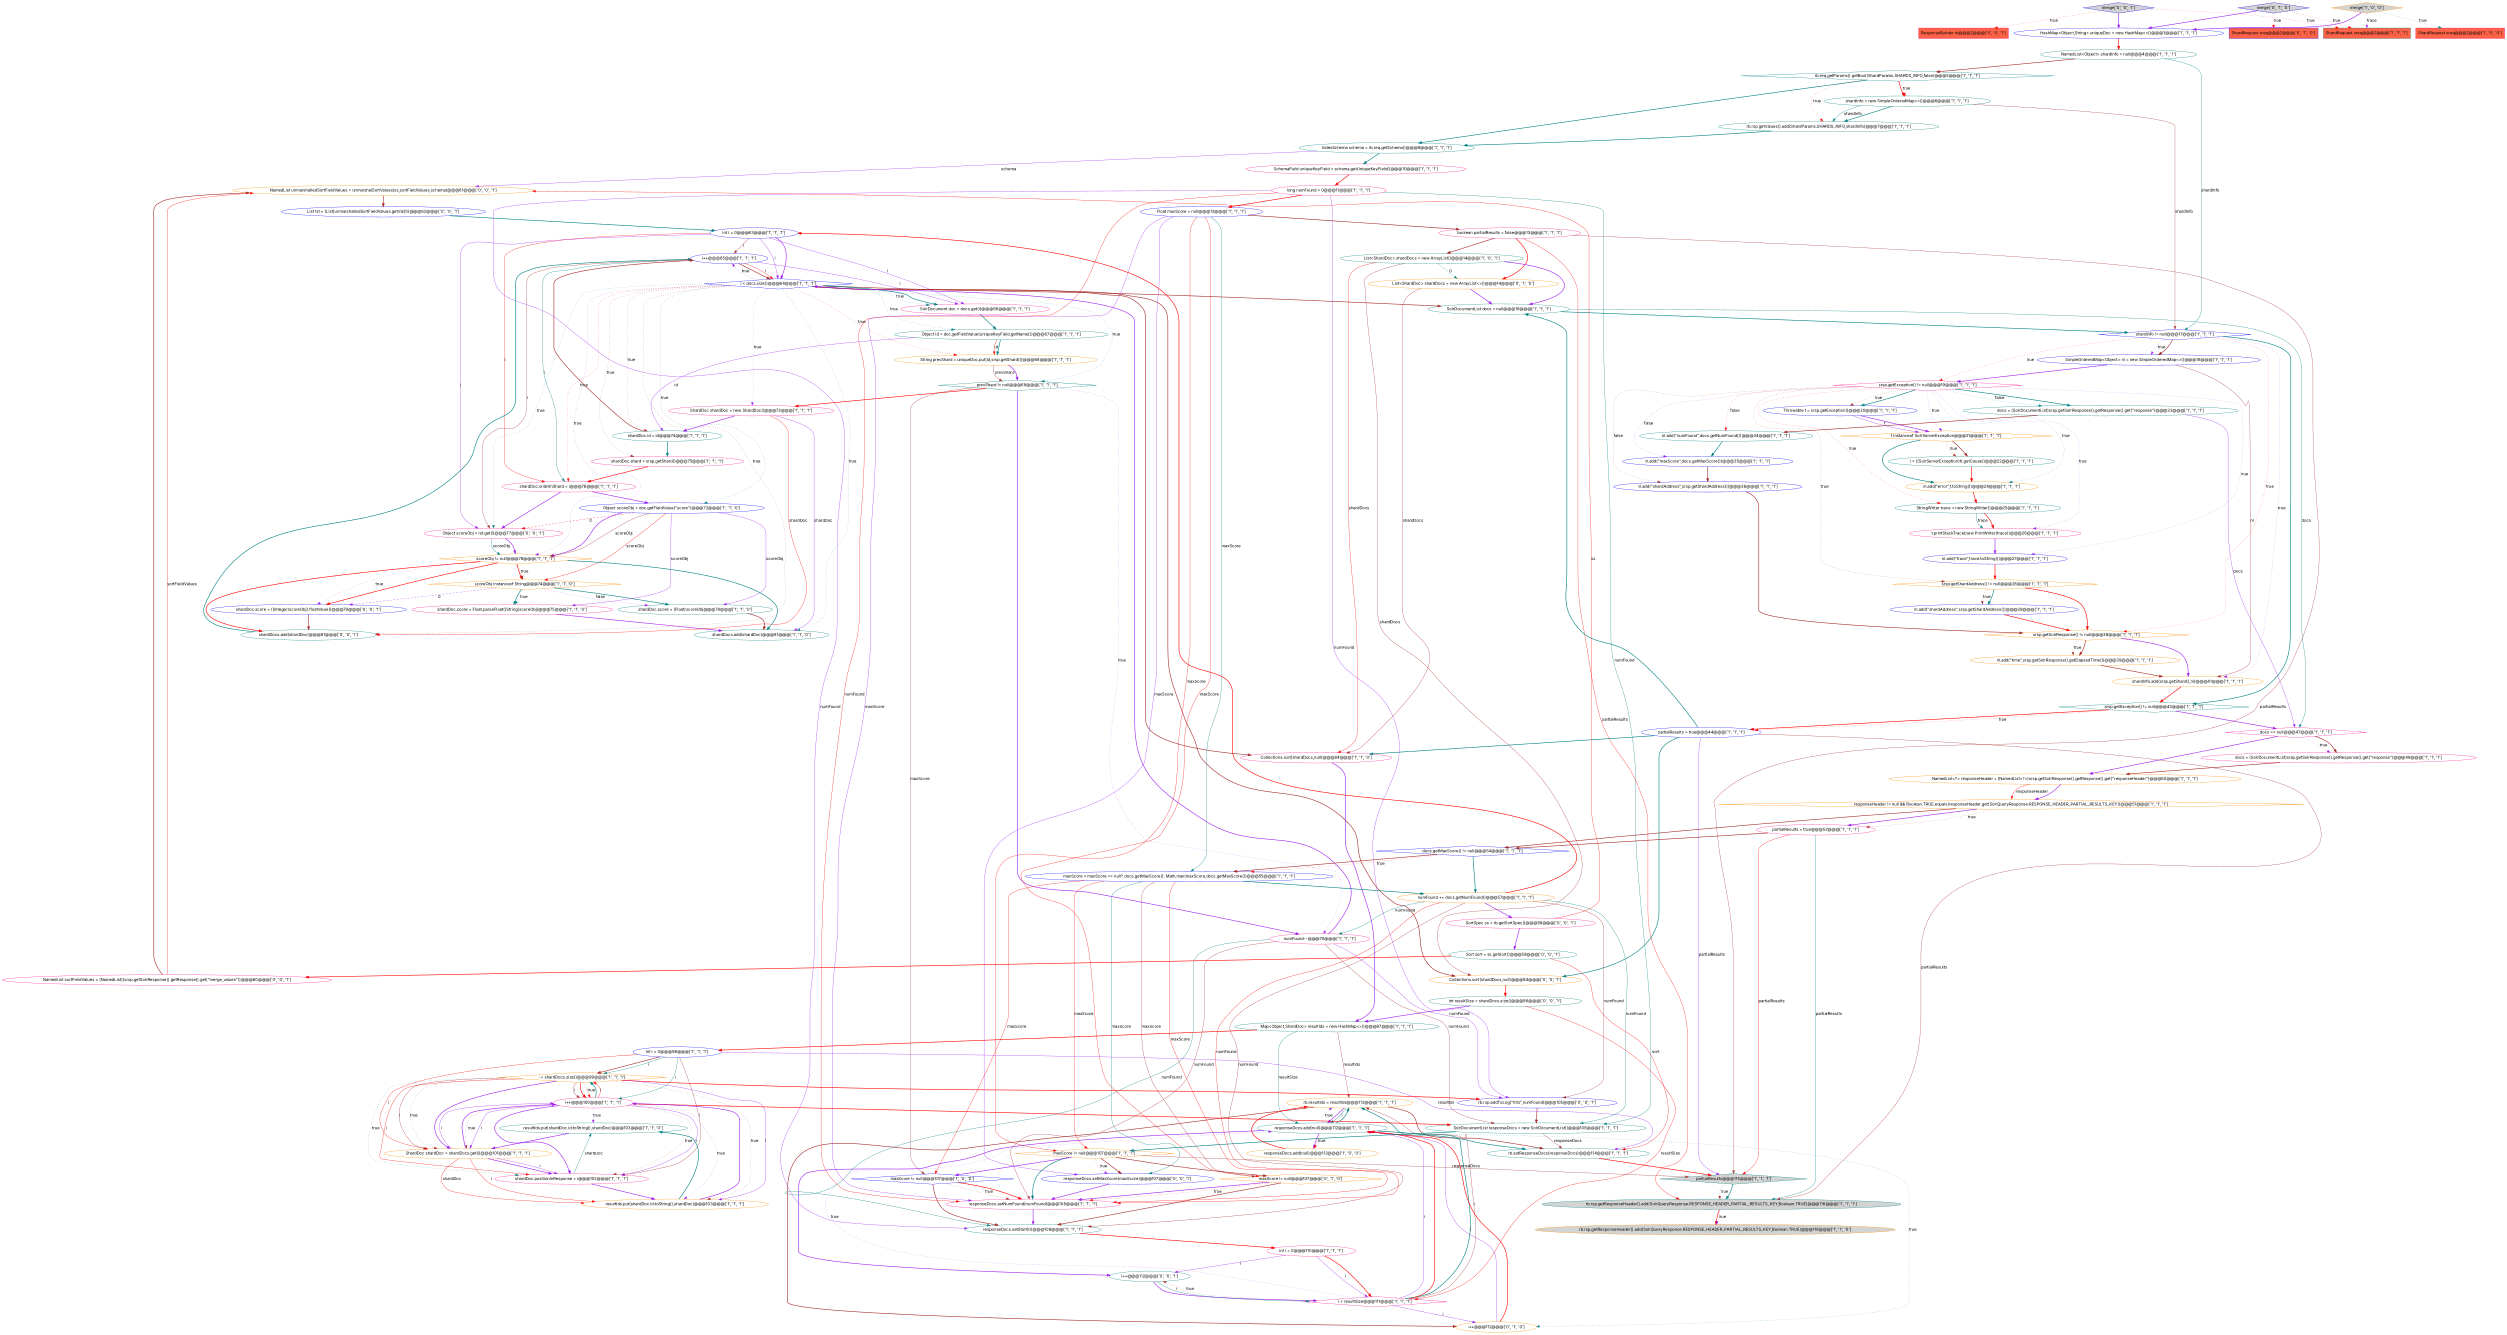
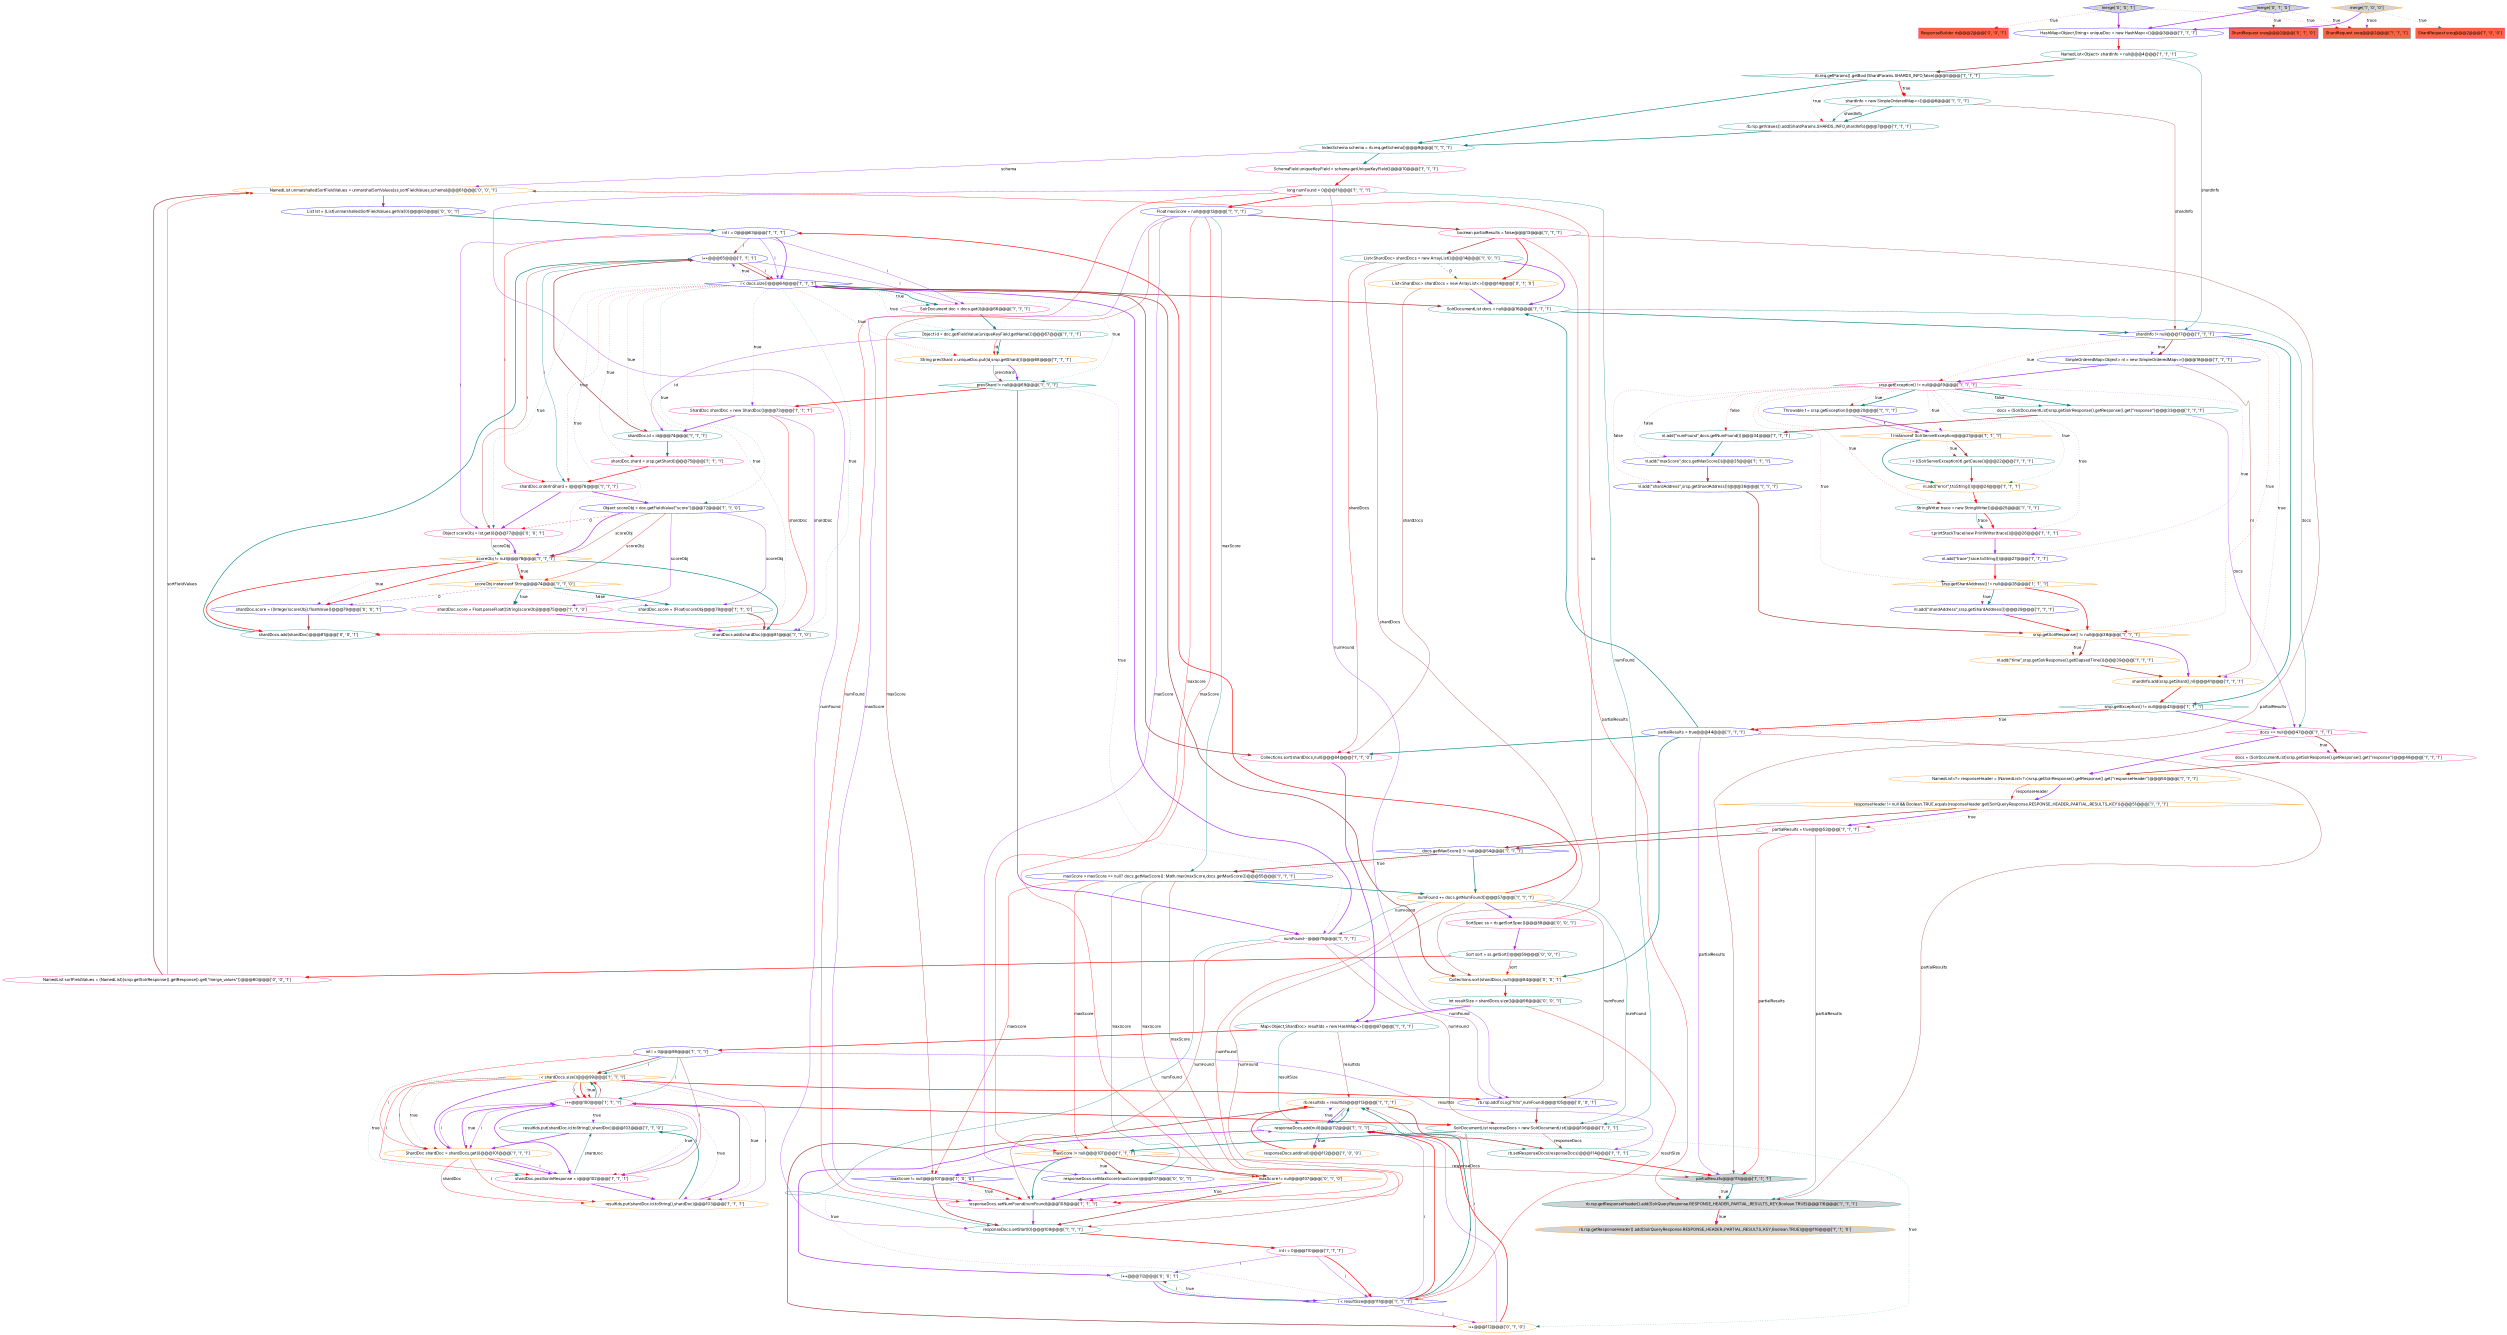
(910, 758) -> (886, 570)
(1644, 1046) -> (1510, 966)
(1472, 1141) -> (1472, 1141)
(1375, 1302) -> (1375, 1302)
